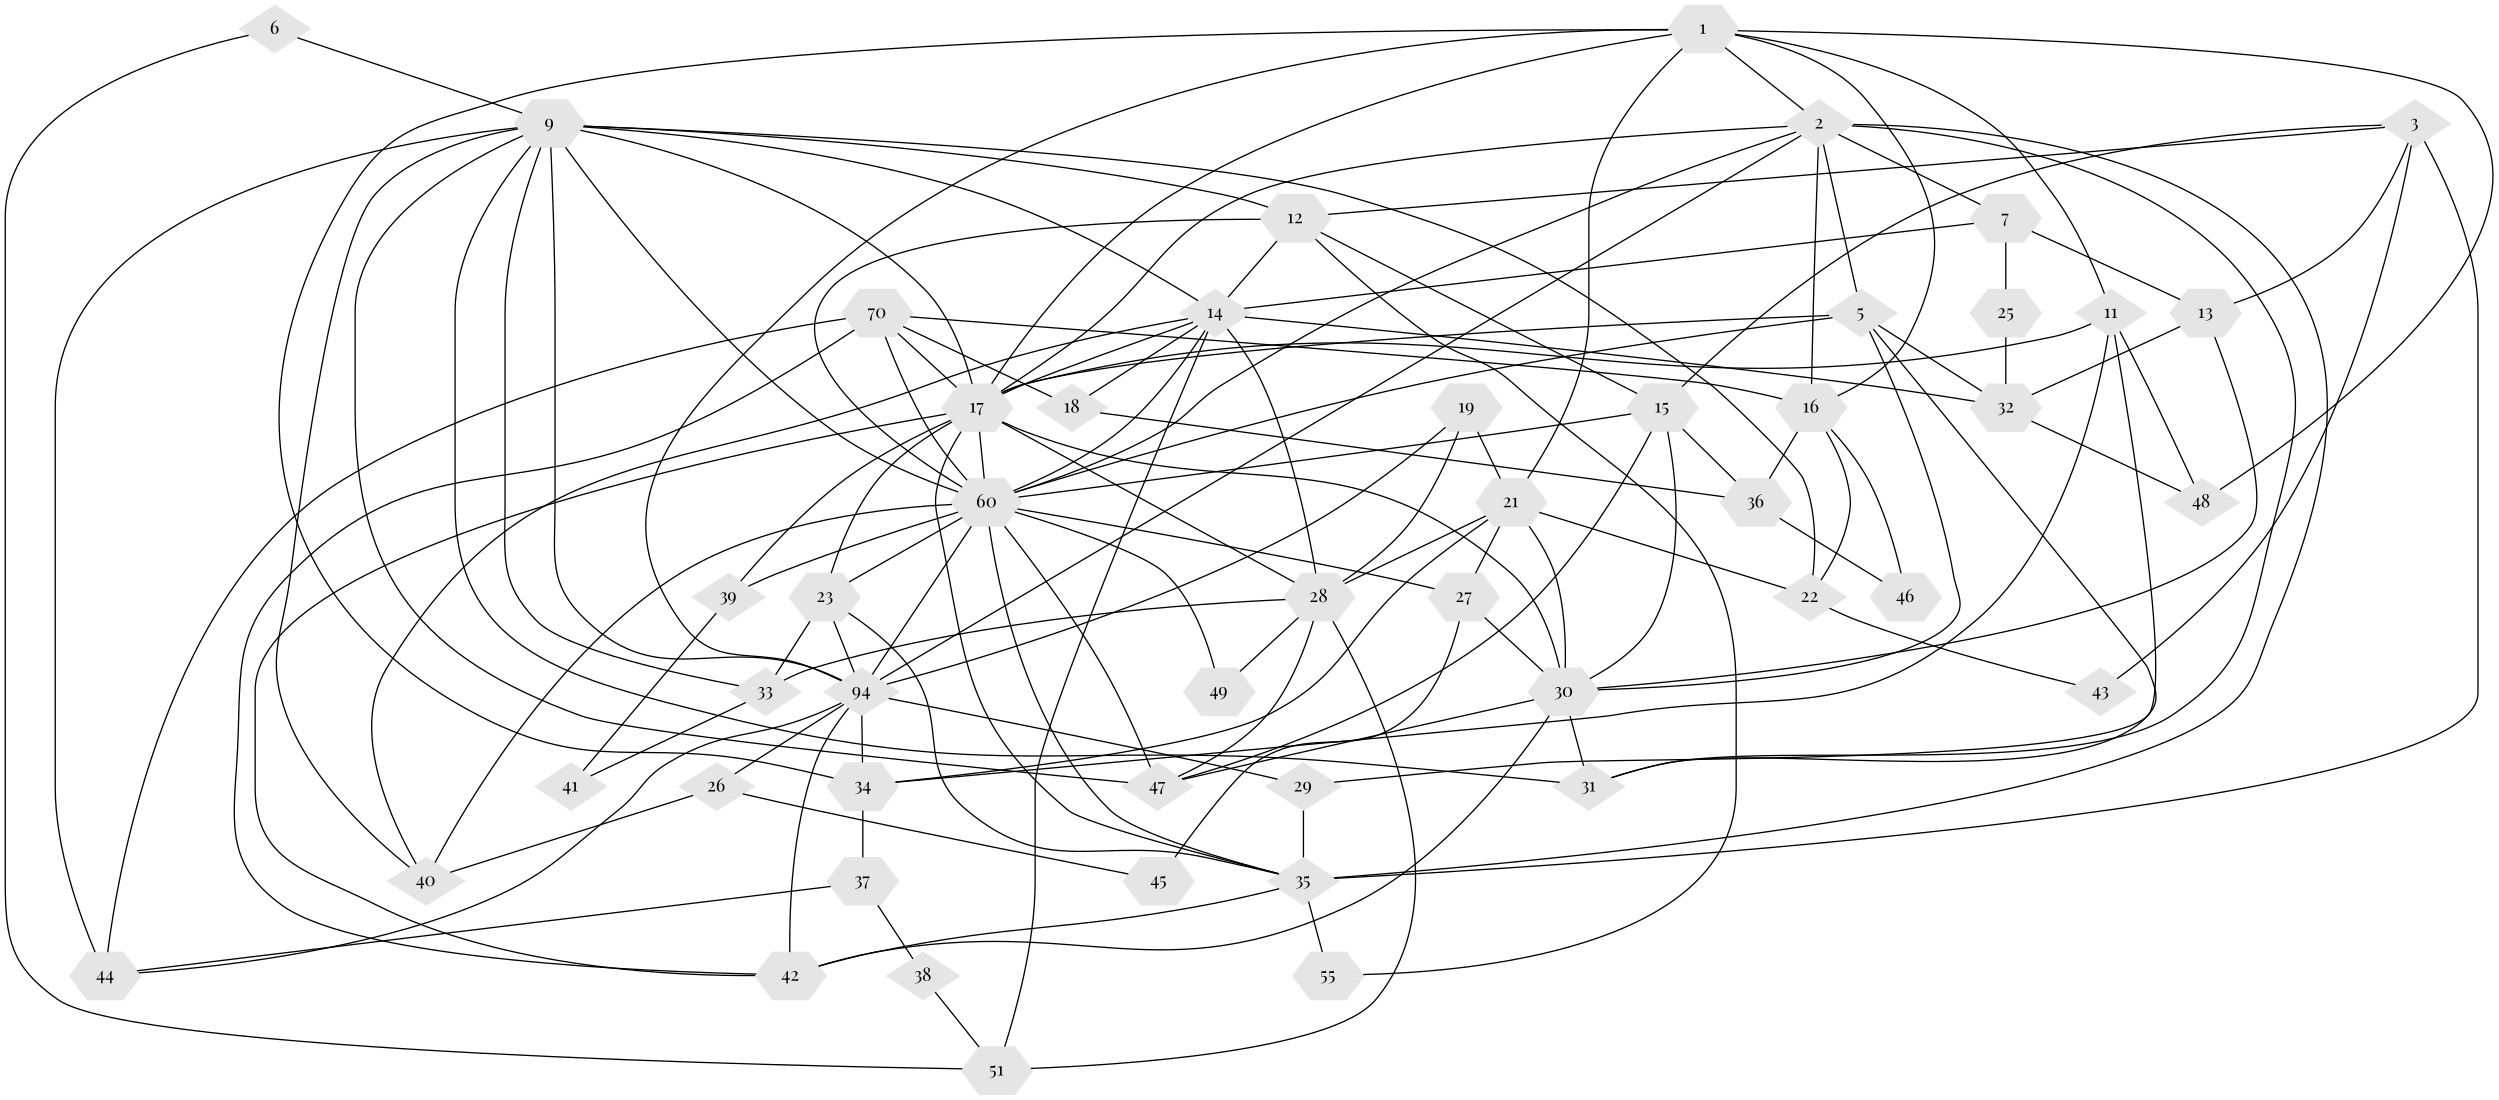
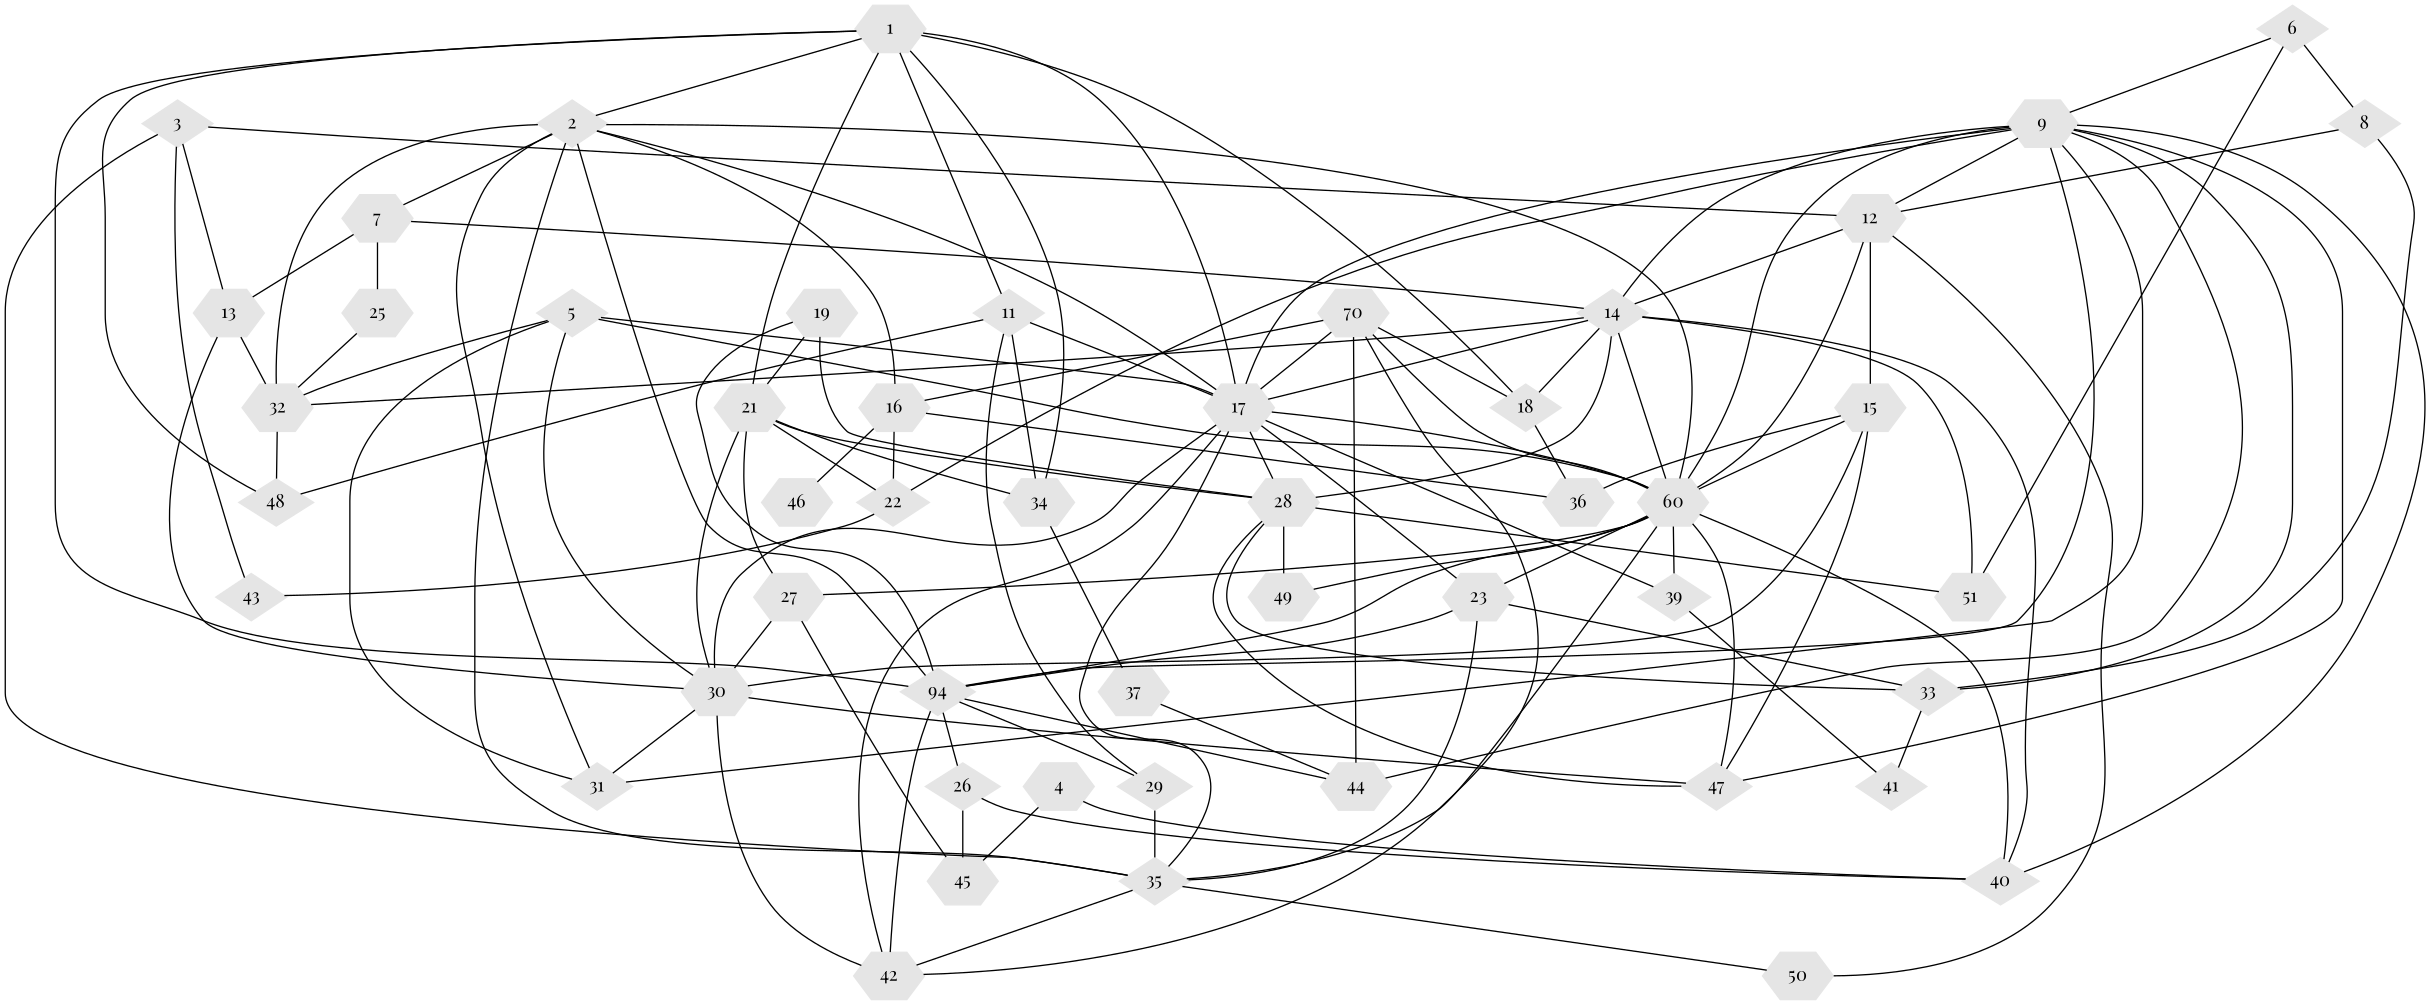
none -> (2365, 124)
(2002, 180) -> none
(1922, 185) -> (1261, 173)
(1840, 218) -> (339, 187)
(1828, 548) -> none
(862, 735) -> none
none -> (1059, 787)
(923, 976) -> none
(1328, 976) -> (1798, 976)
